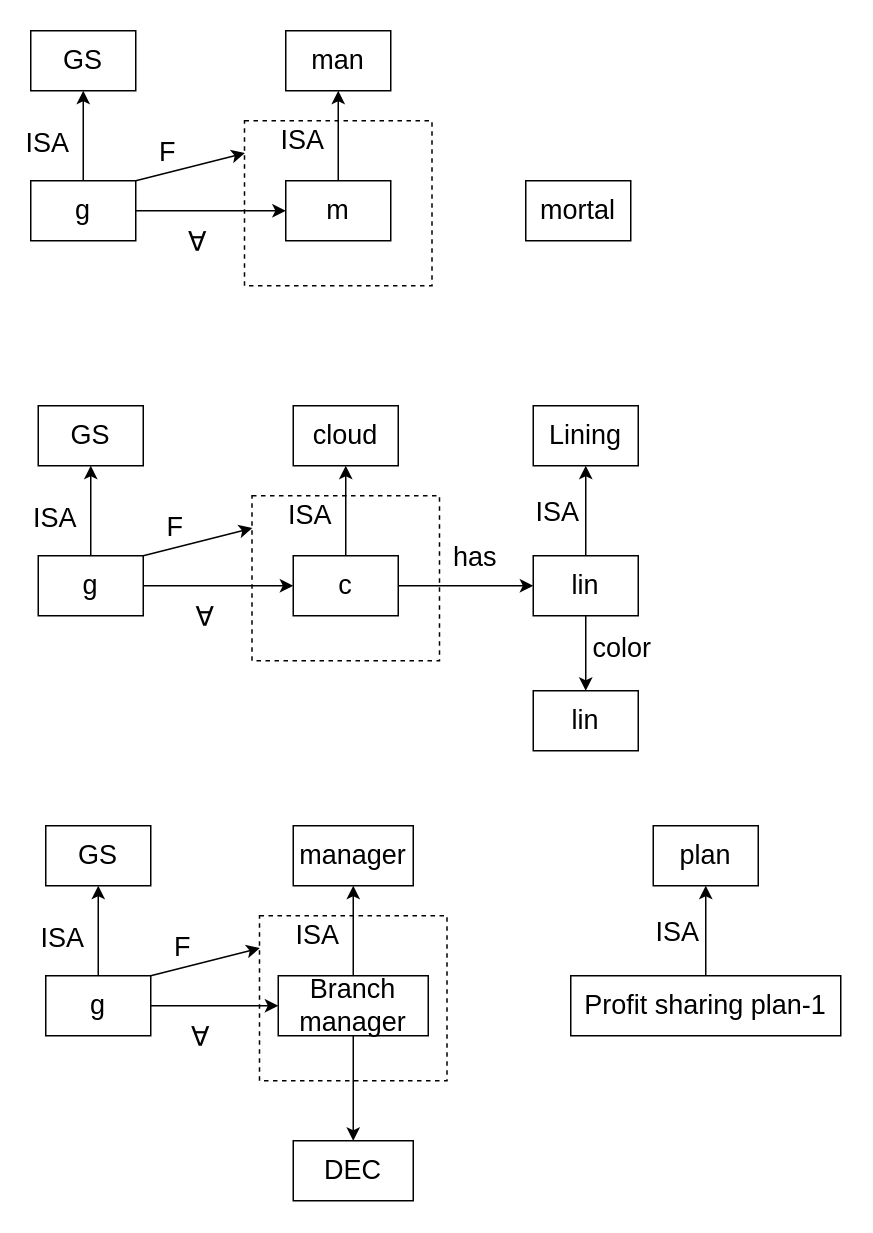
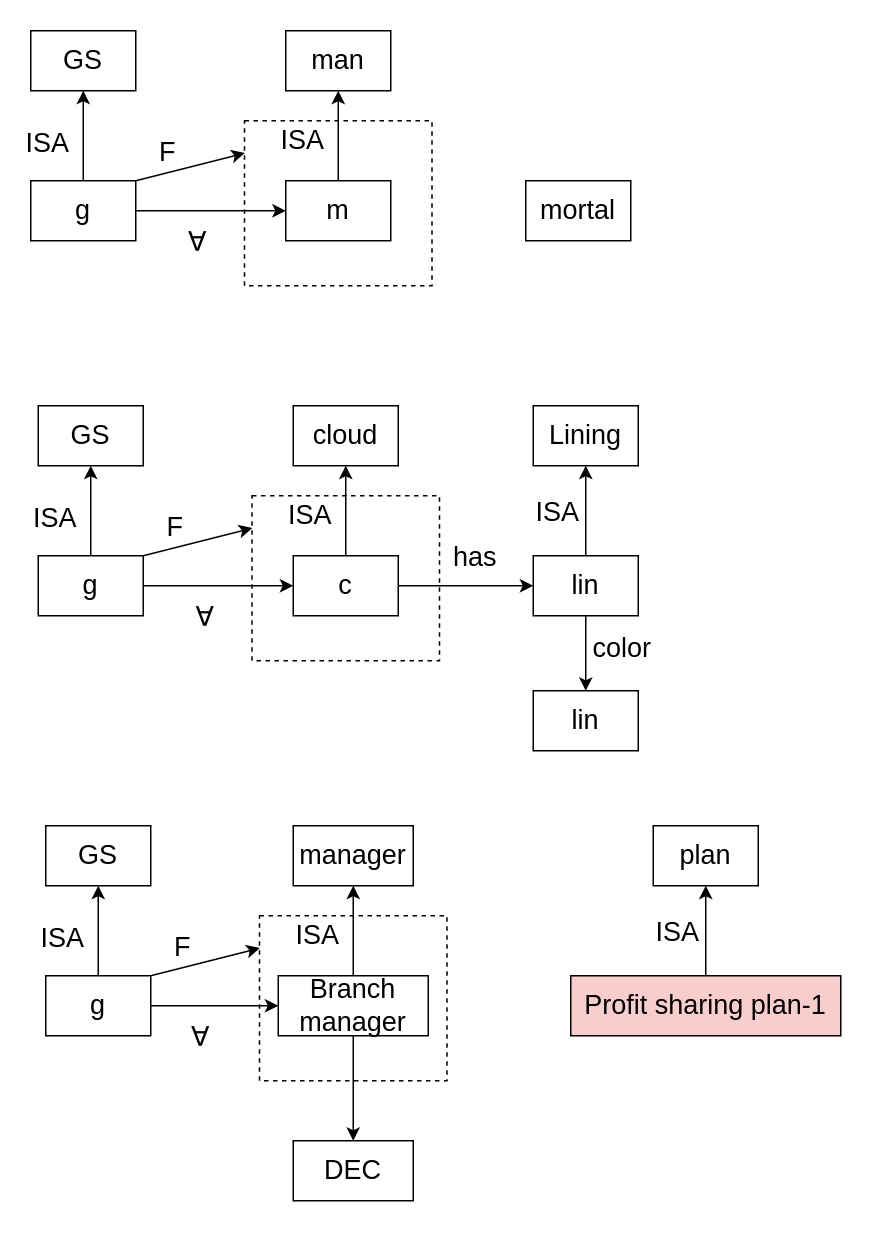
(706, 1006) -> (706, 1006)
